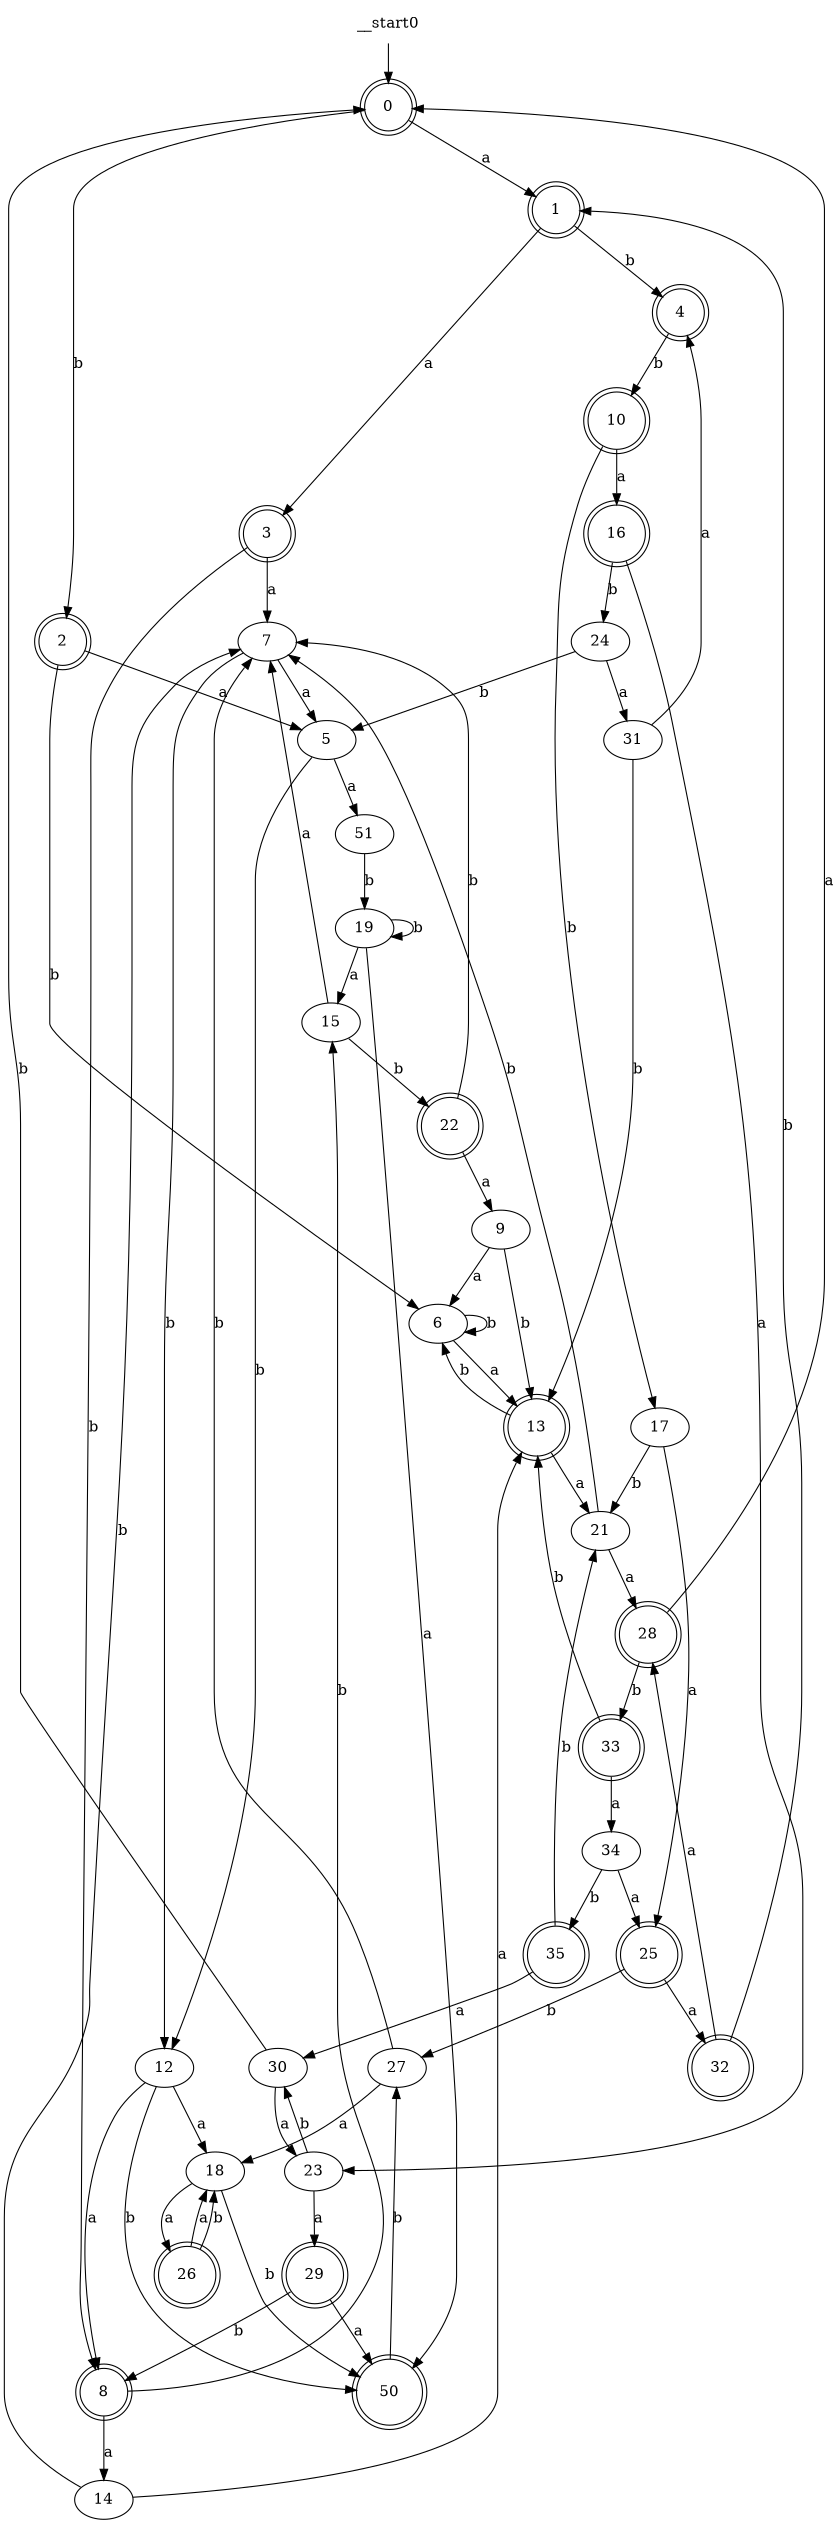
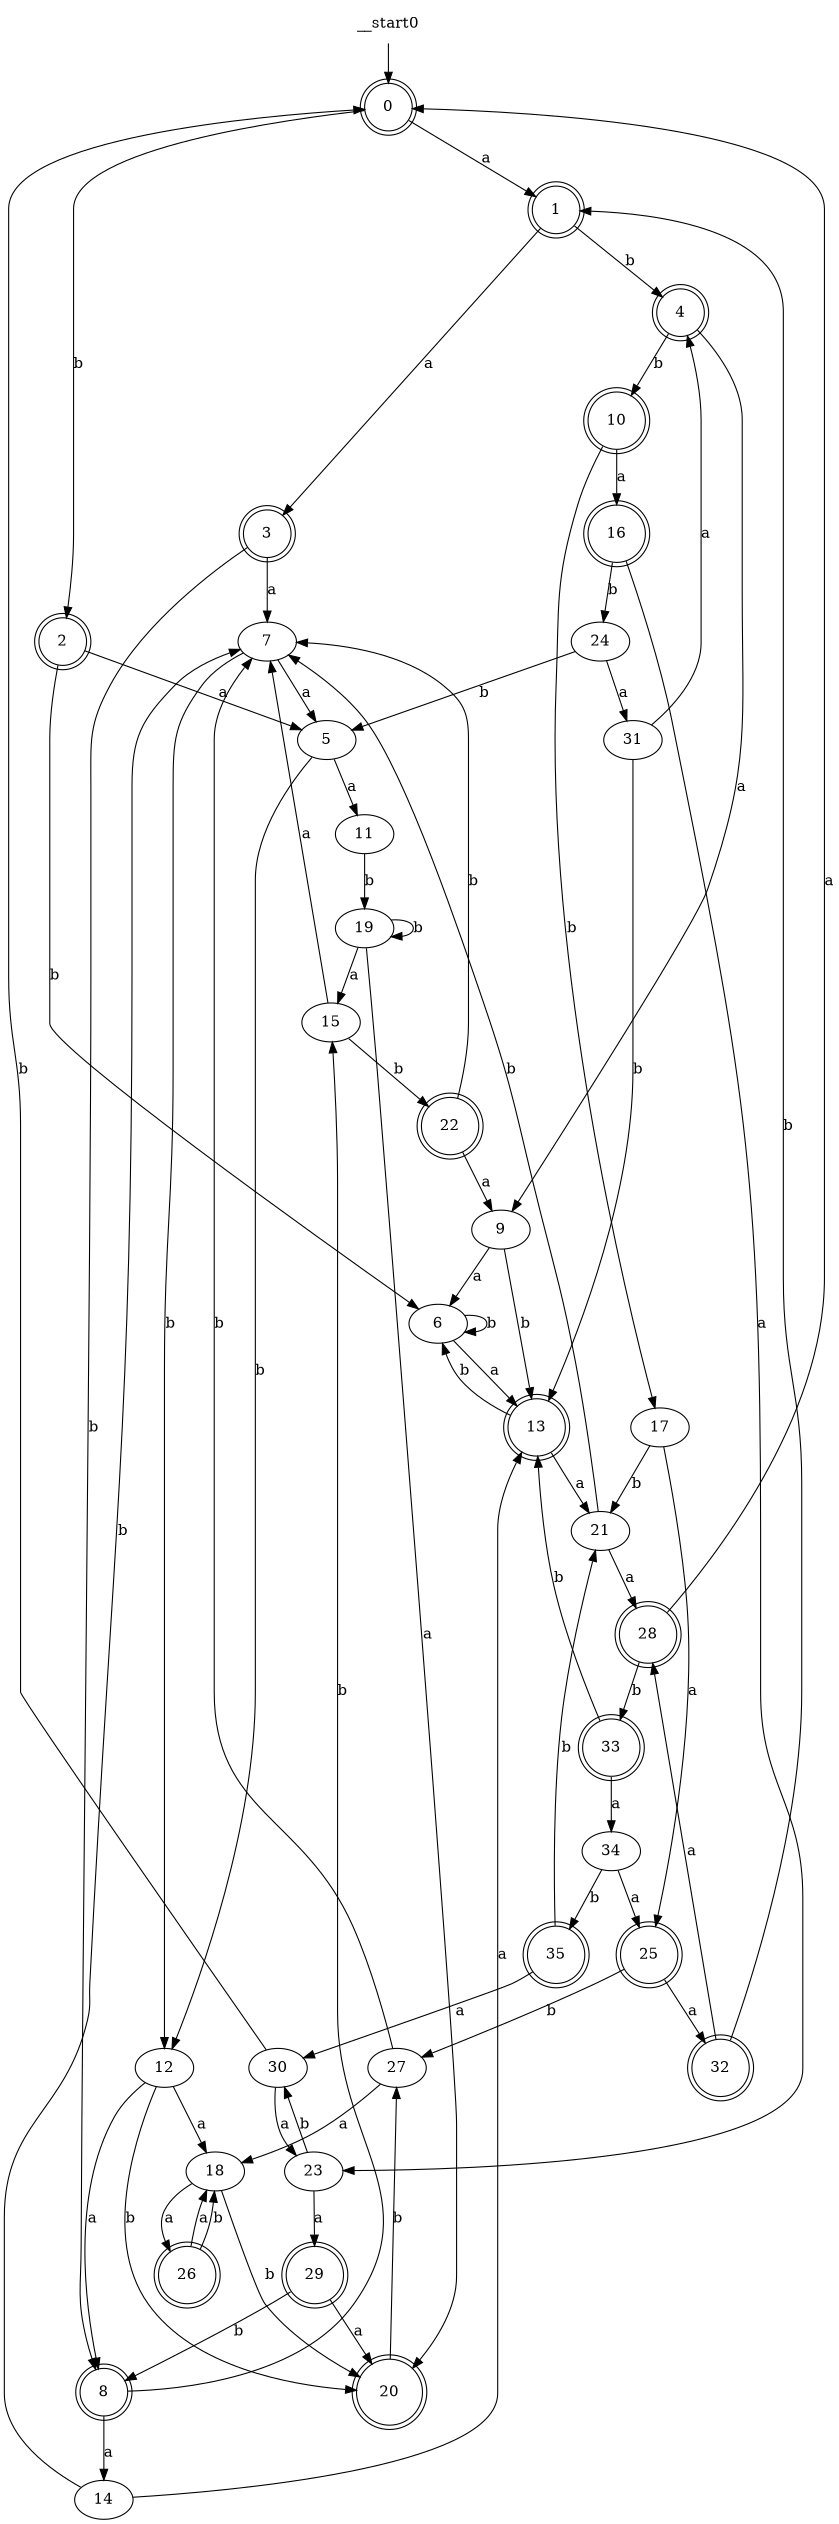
none -> (735, 788)
(365, 834) -> (365, 834)
(390, 2392) -> (390, 2392)
